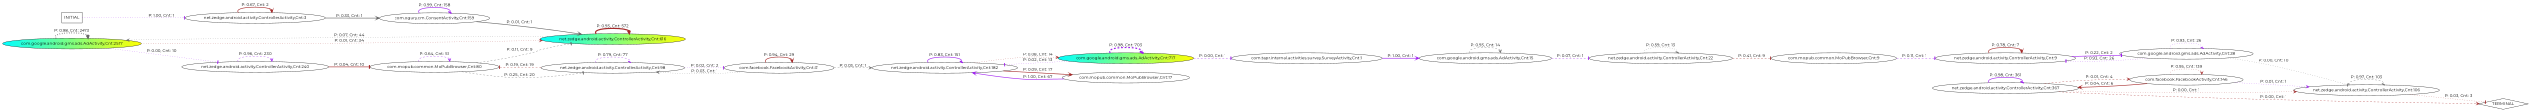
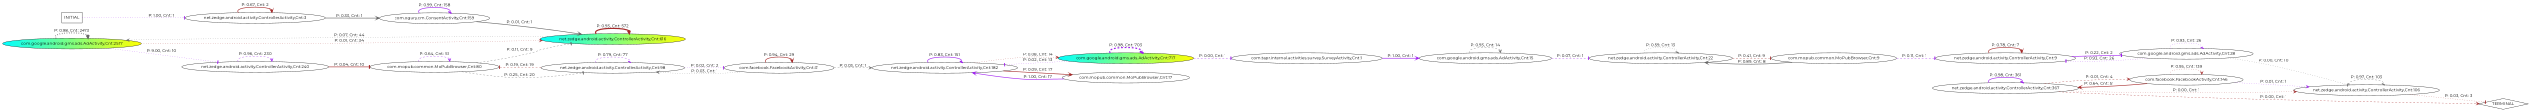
(162, 51) -> (162, 51)
none -> (1750, 64)
(1038, 77) -> (1038, 77)
(2099, 84) -> (2099, 84)
